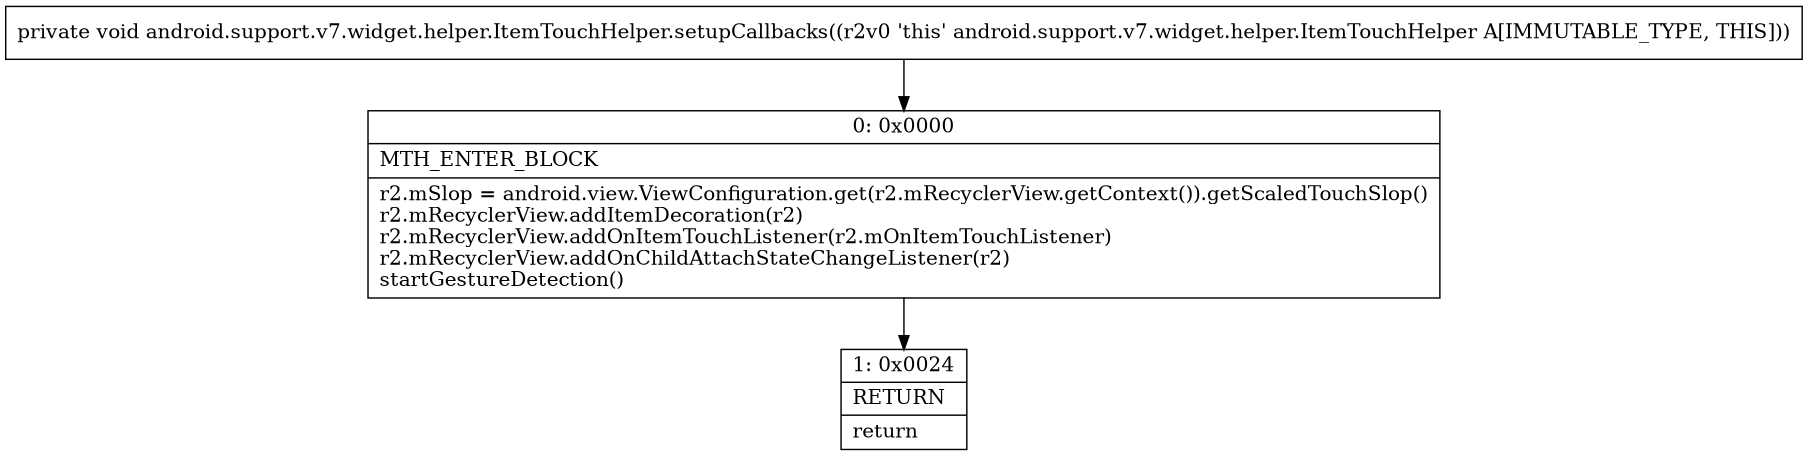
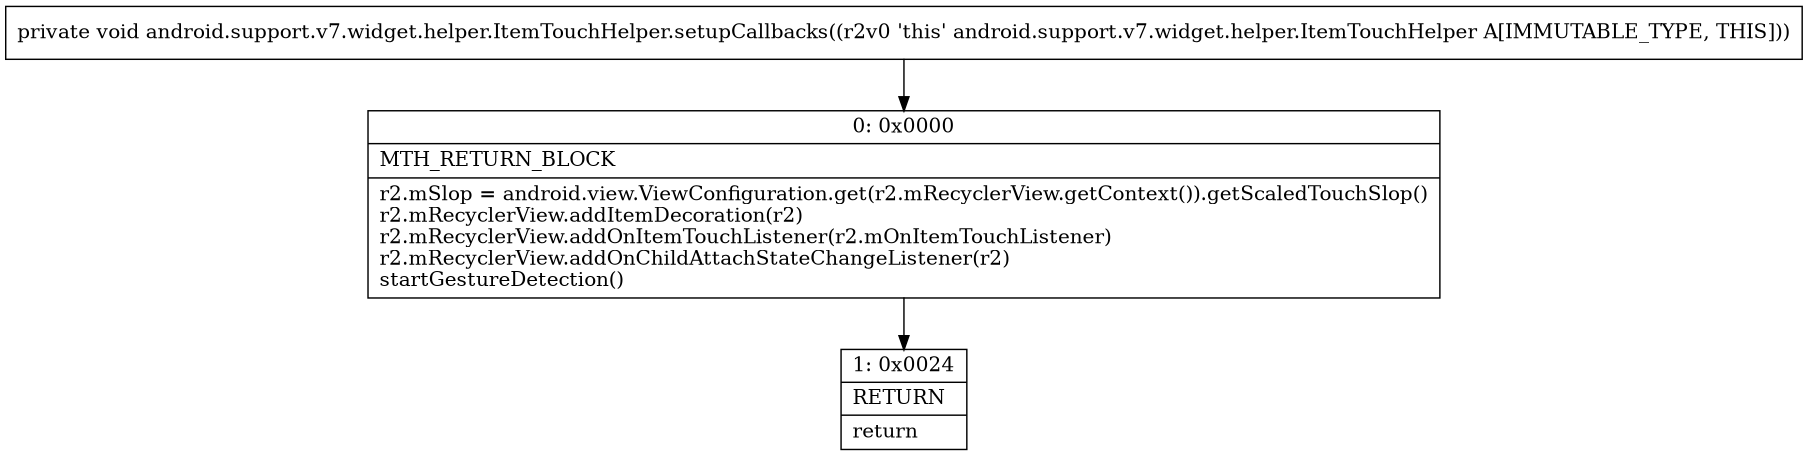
(489, 160) -> (498, 160)
